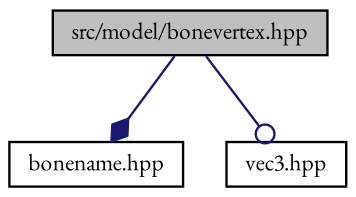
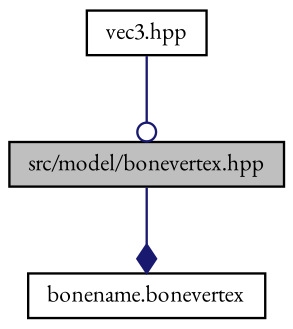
(233, 91) -> (147, 89)
(96, 164) -> (147, 296)
